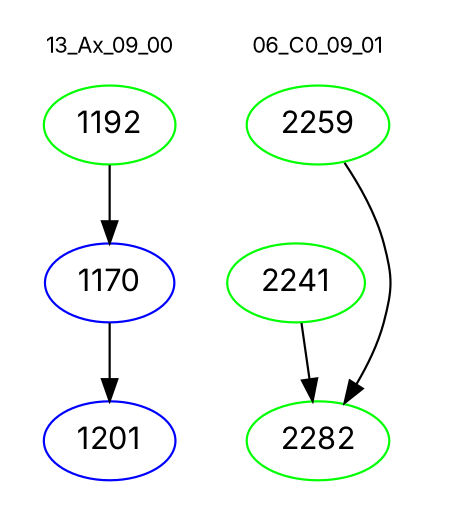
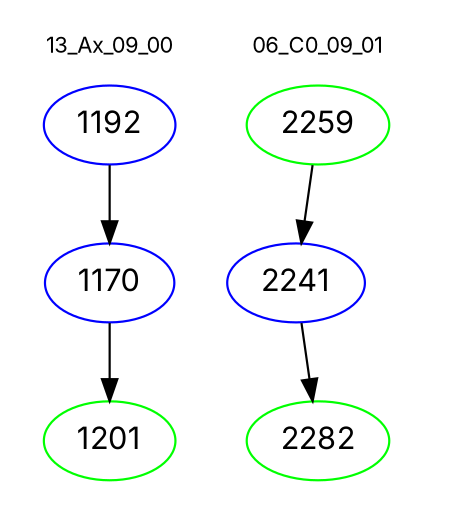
(110, 125) -> (110, 125)
(390, 272) -> (309, 193)
(296, 283) -> (296, 283)
(110, 441) -> (110, 441)
